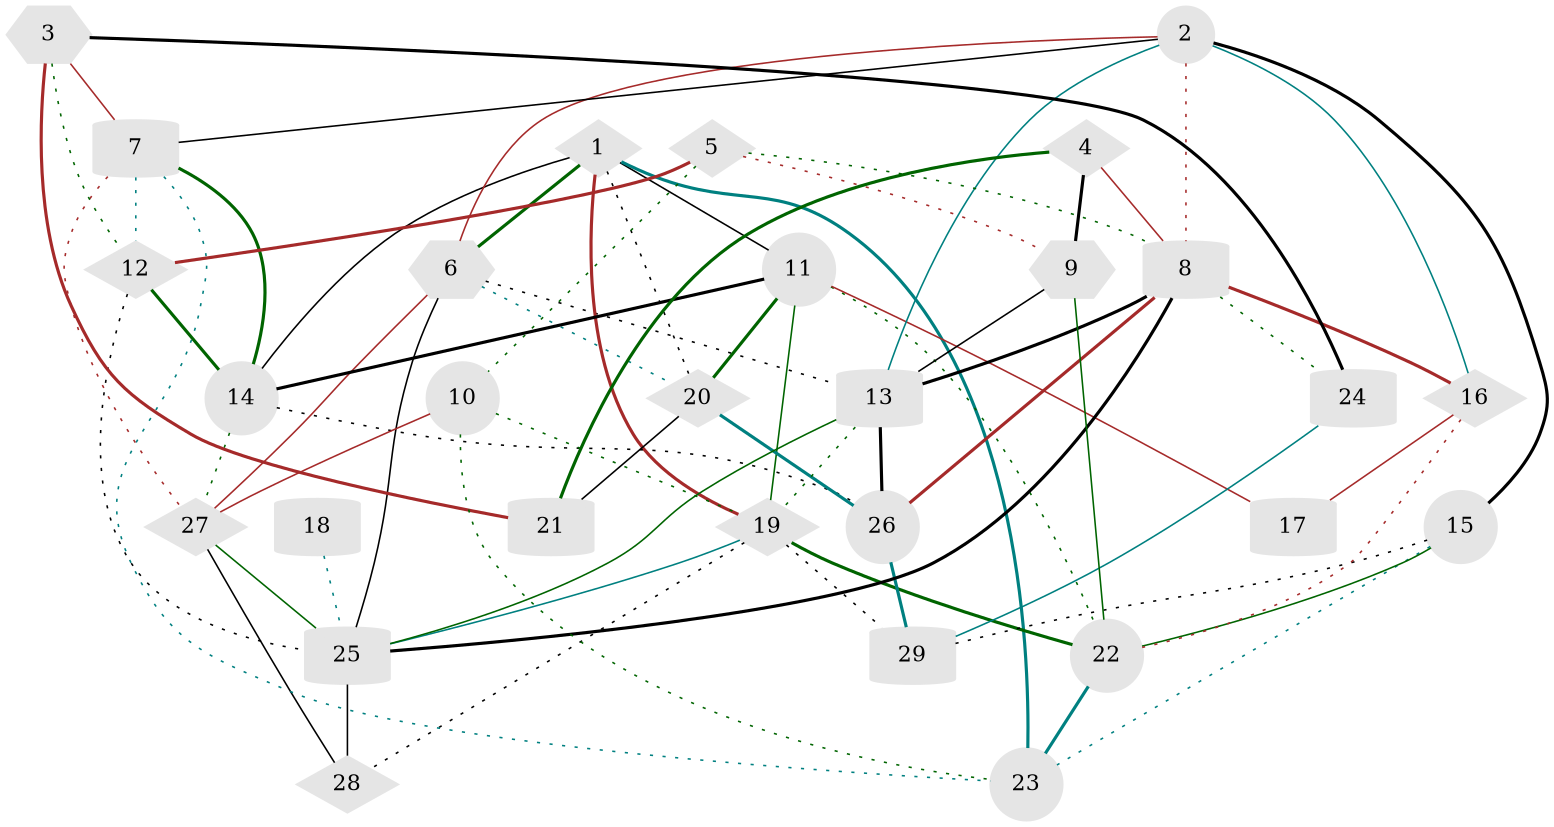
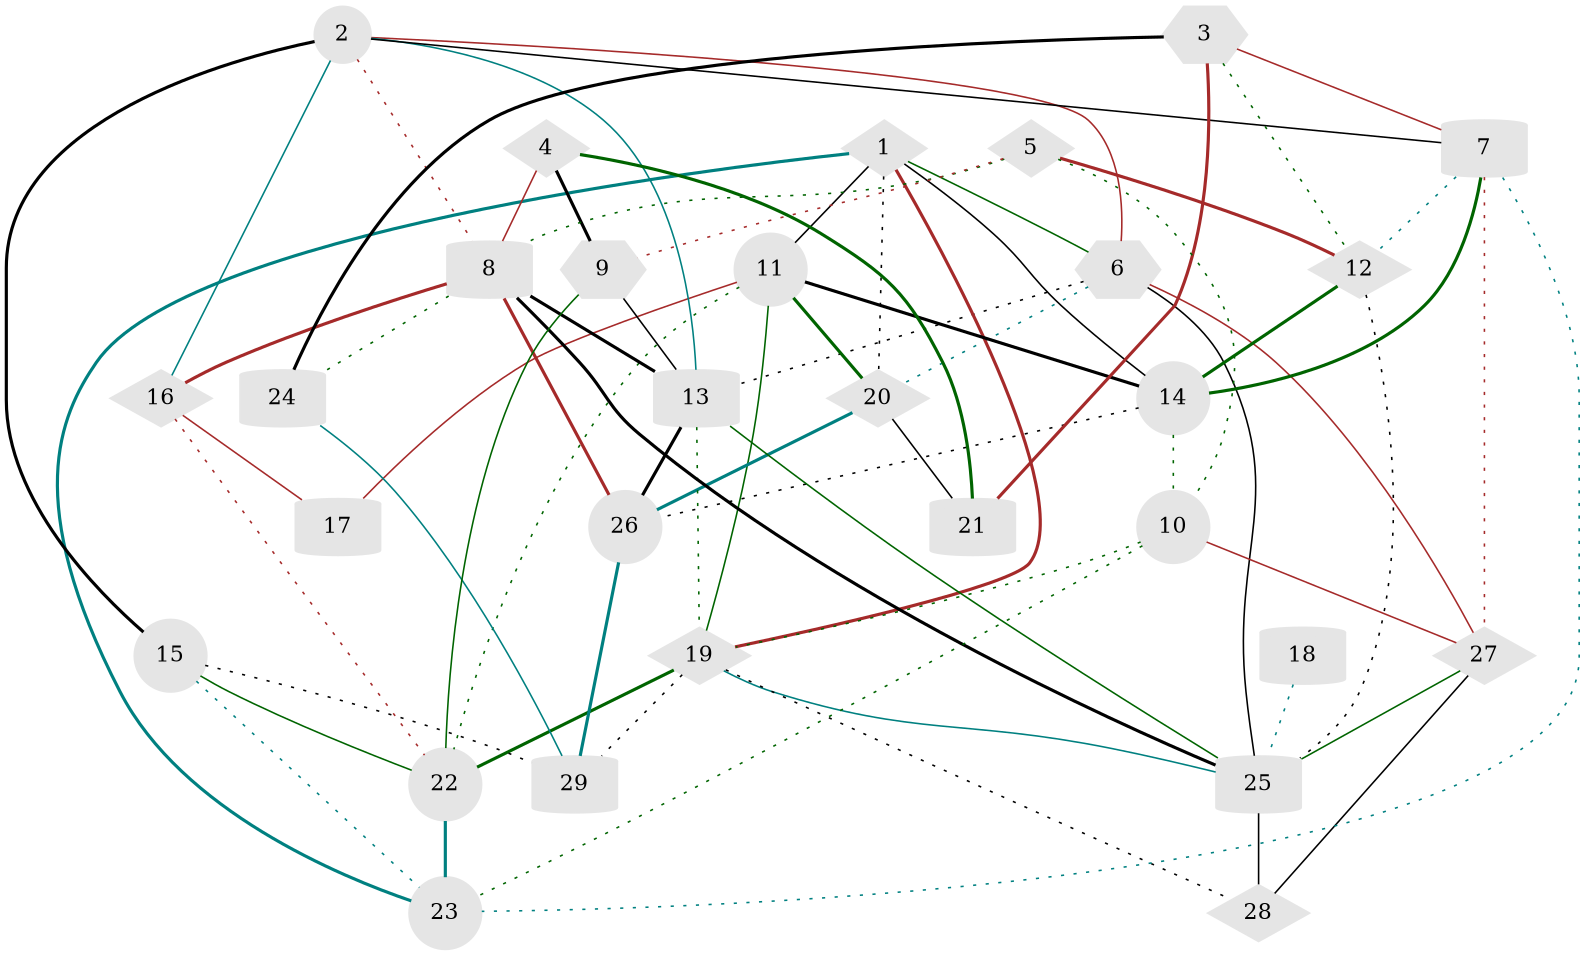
(514, 218) -> (999, 206)
(217, 468) -> (1173, 463)
